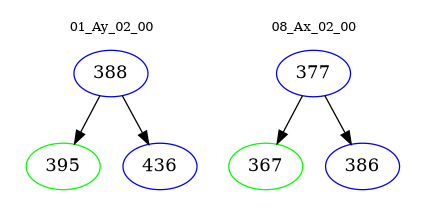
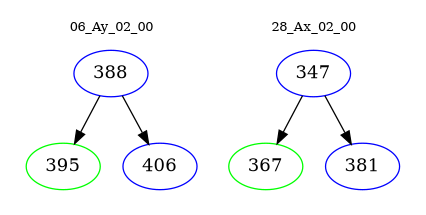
(112, 28) -> (112, 28)
(314, 28) -> (314, 28)
(314, 74) -> (314, 74)
(160, 166) -> (160, 166)
(363, 166) -> (363, 166)
